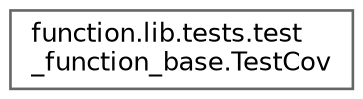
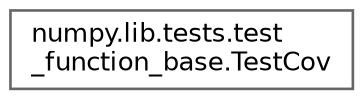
(182, 50) -> (182, 50)
